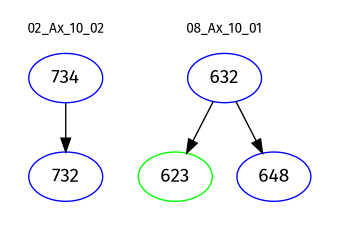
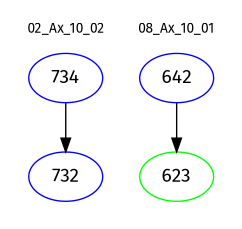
(225, 78) -> (177, 78)
(274, 177) -> none
